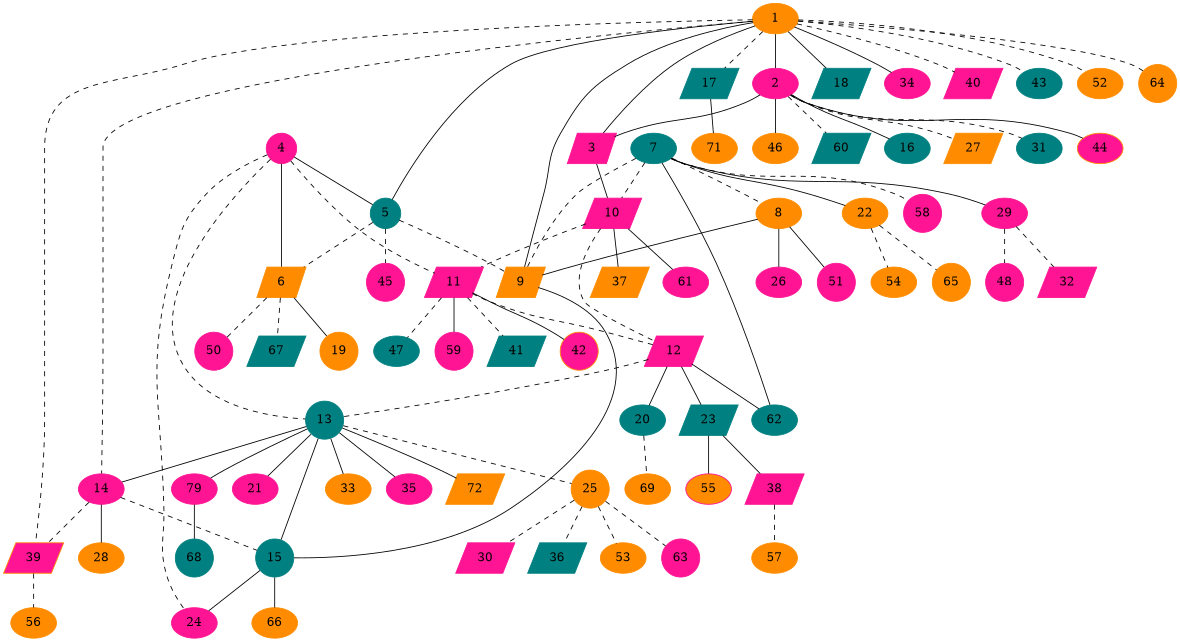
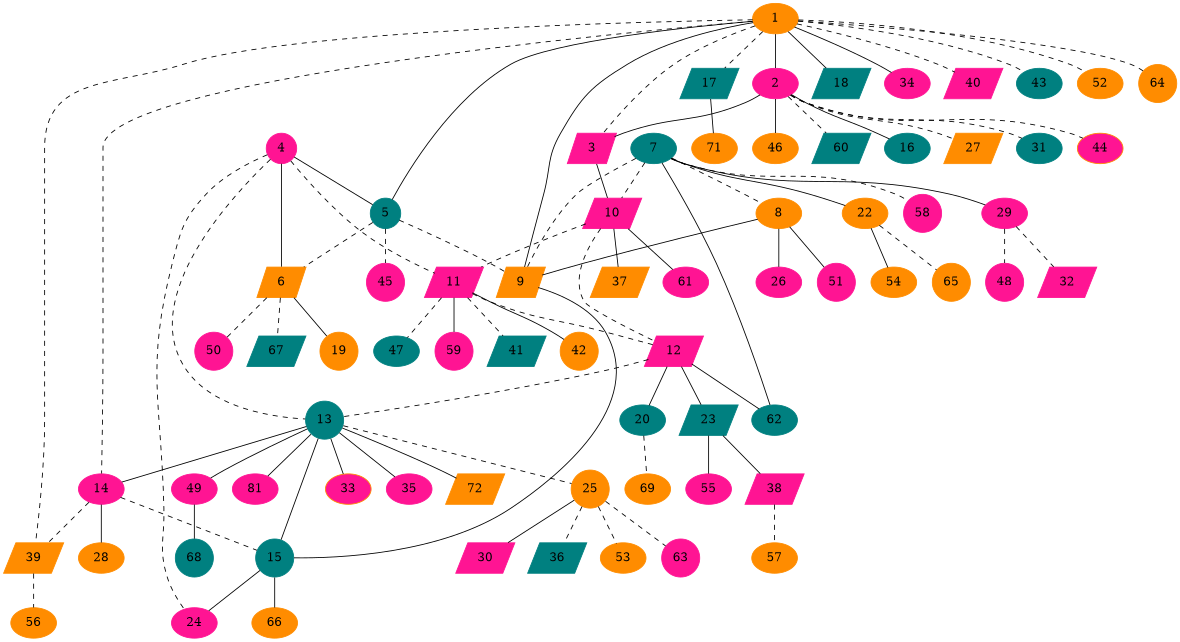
(670, 67) -> (670, 67)
(973, 120) -> (973, 120)
(879, 248) -> (879, 248)
(579, 351) -> (579, 351)
(194, 489) -> (194, 489)
(255, 489) -> (255, 489)
(348, 489) -> (348, 489)
(709, 489) -> (709, 489)
(541, 521) -> (541, 521)
(34, 558) -> (34, 558)
